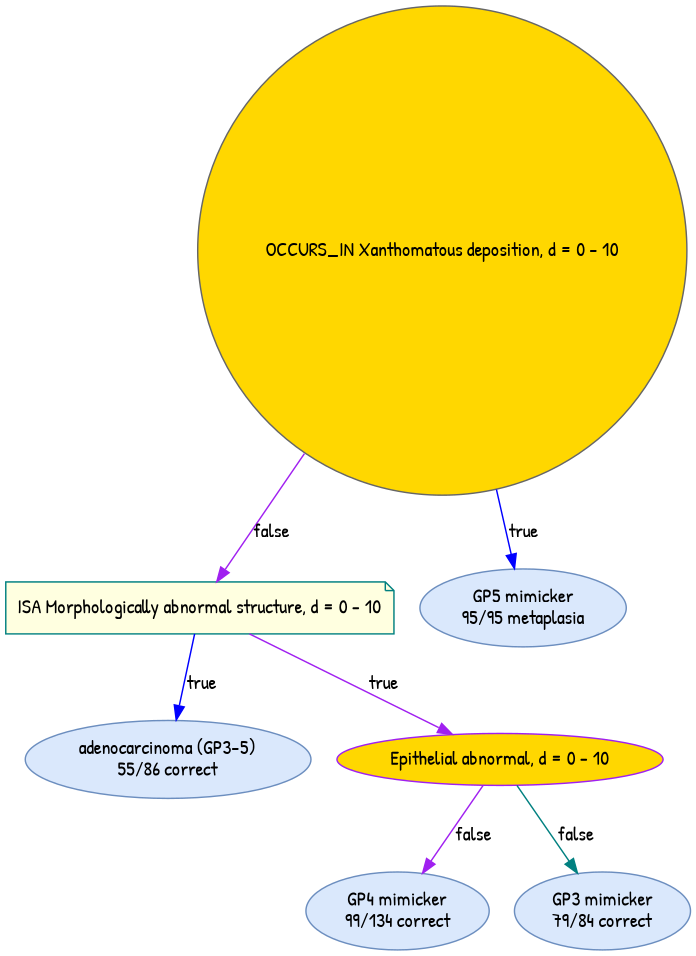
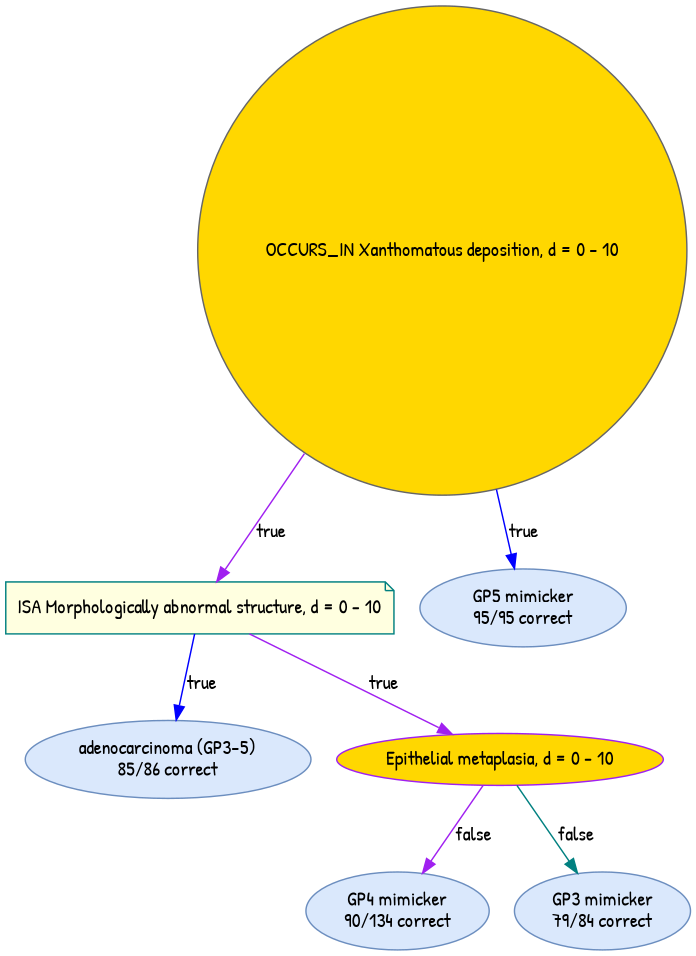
(271, 532) -> (271, 532)
(523, 618) -> (523, 618)
(500, 759) -> (500, 759)
(168, 770) -> (168, 770)
(398, 921) -> (398, 921)
